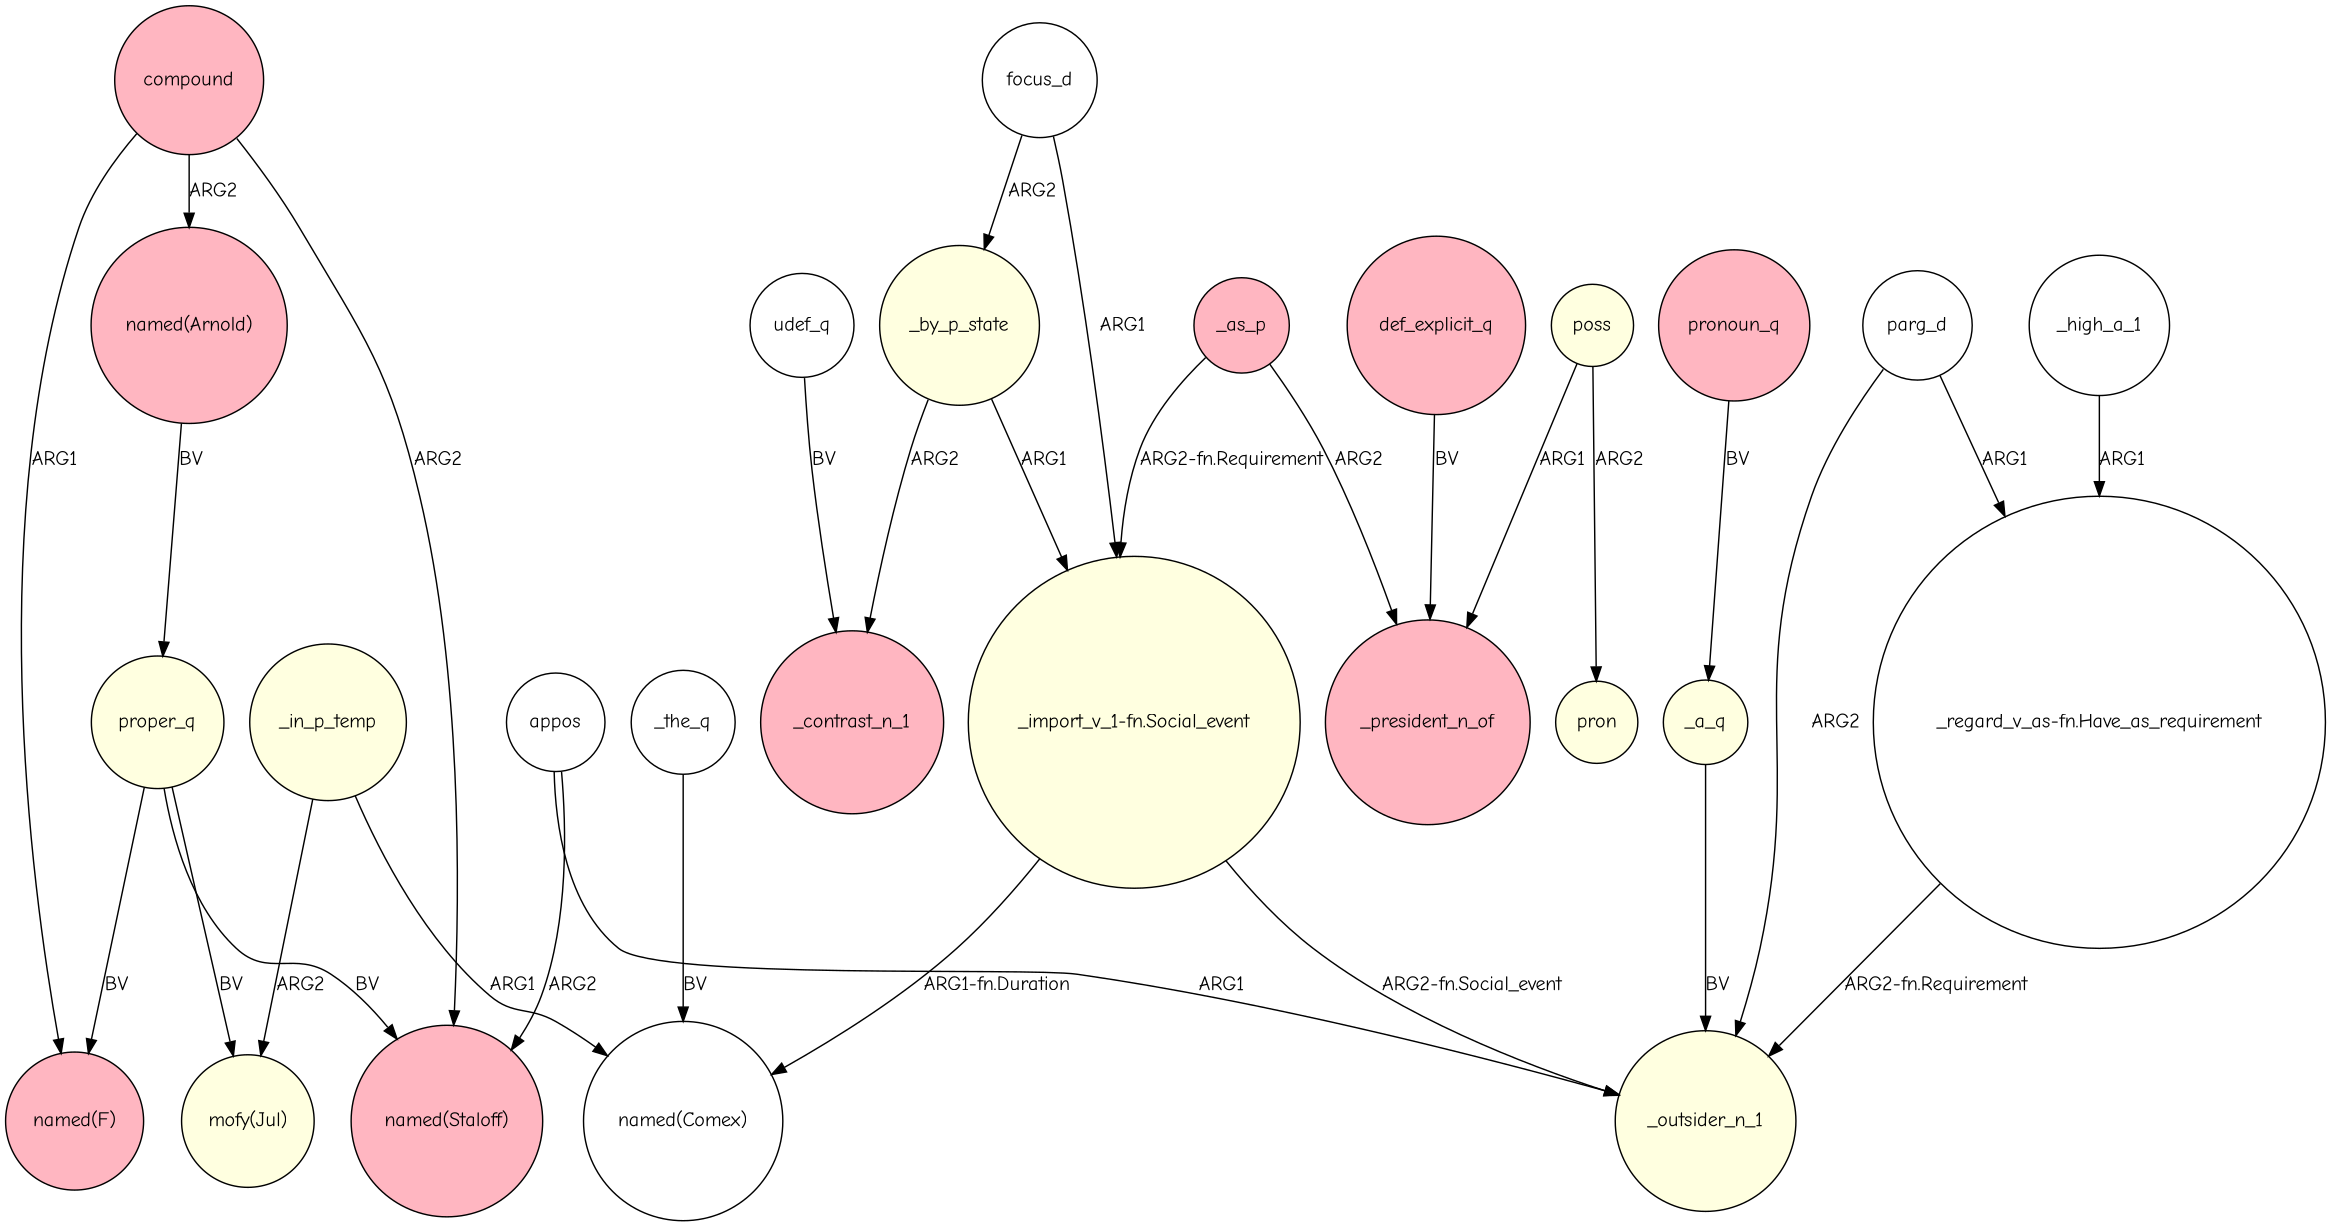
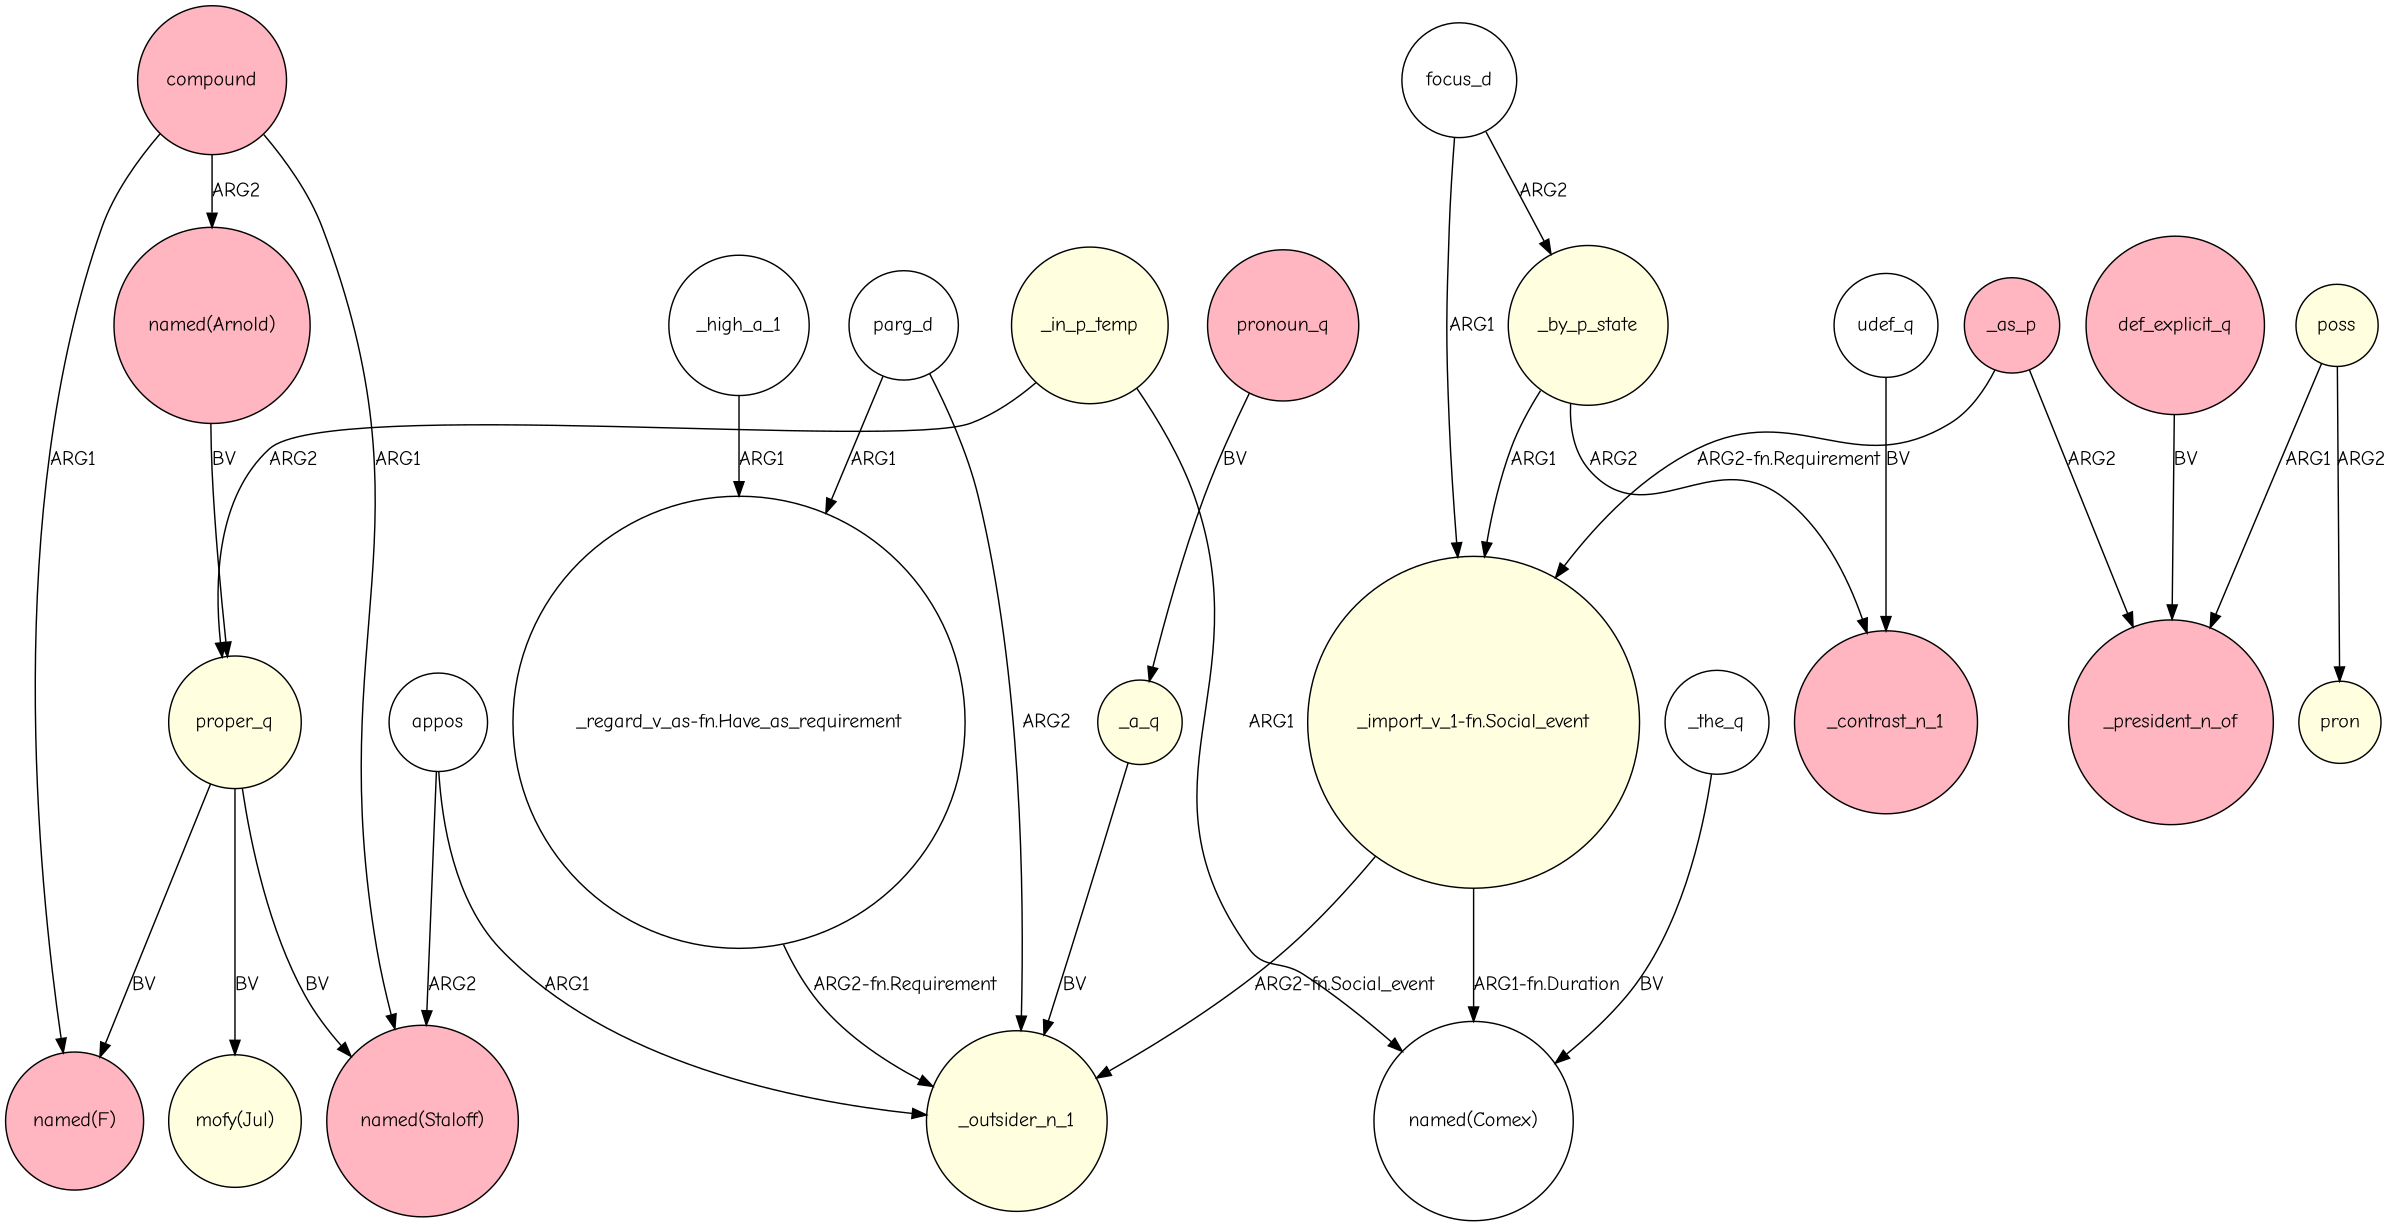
(438, 460) -> (398, 460)
(288, 920) -> (554, 426)
